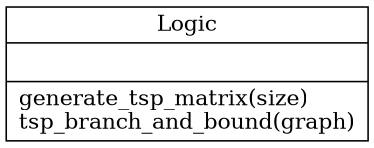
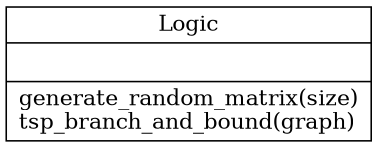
(164, 99) -> (189, 99)
